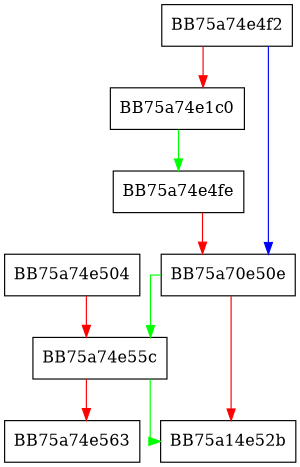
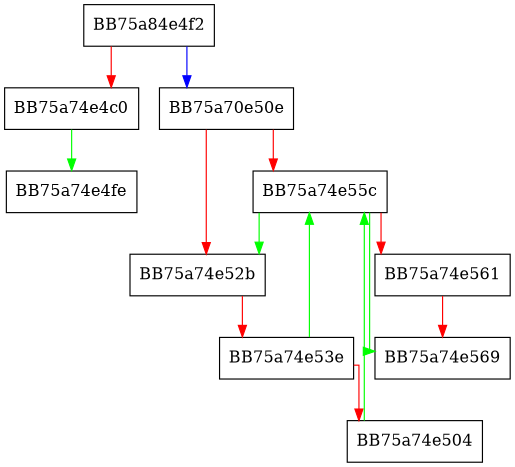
(227, 25) -> (149, 25)
(177, 109) -> (72, 109)
(203, 228) -> none
(151, 295) -> (273, 144)
(86, 311) -> (364, 357)
none -> (287, 358)
none -> (443, 358)
(72, 441) -> (443, 275)
(228, 441) -> (198, 275)
